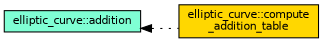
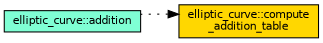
(165, 28) -> (154, 14)
